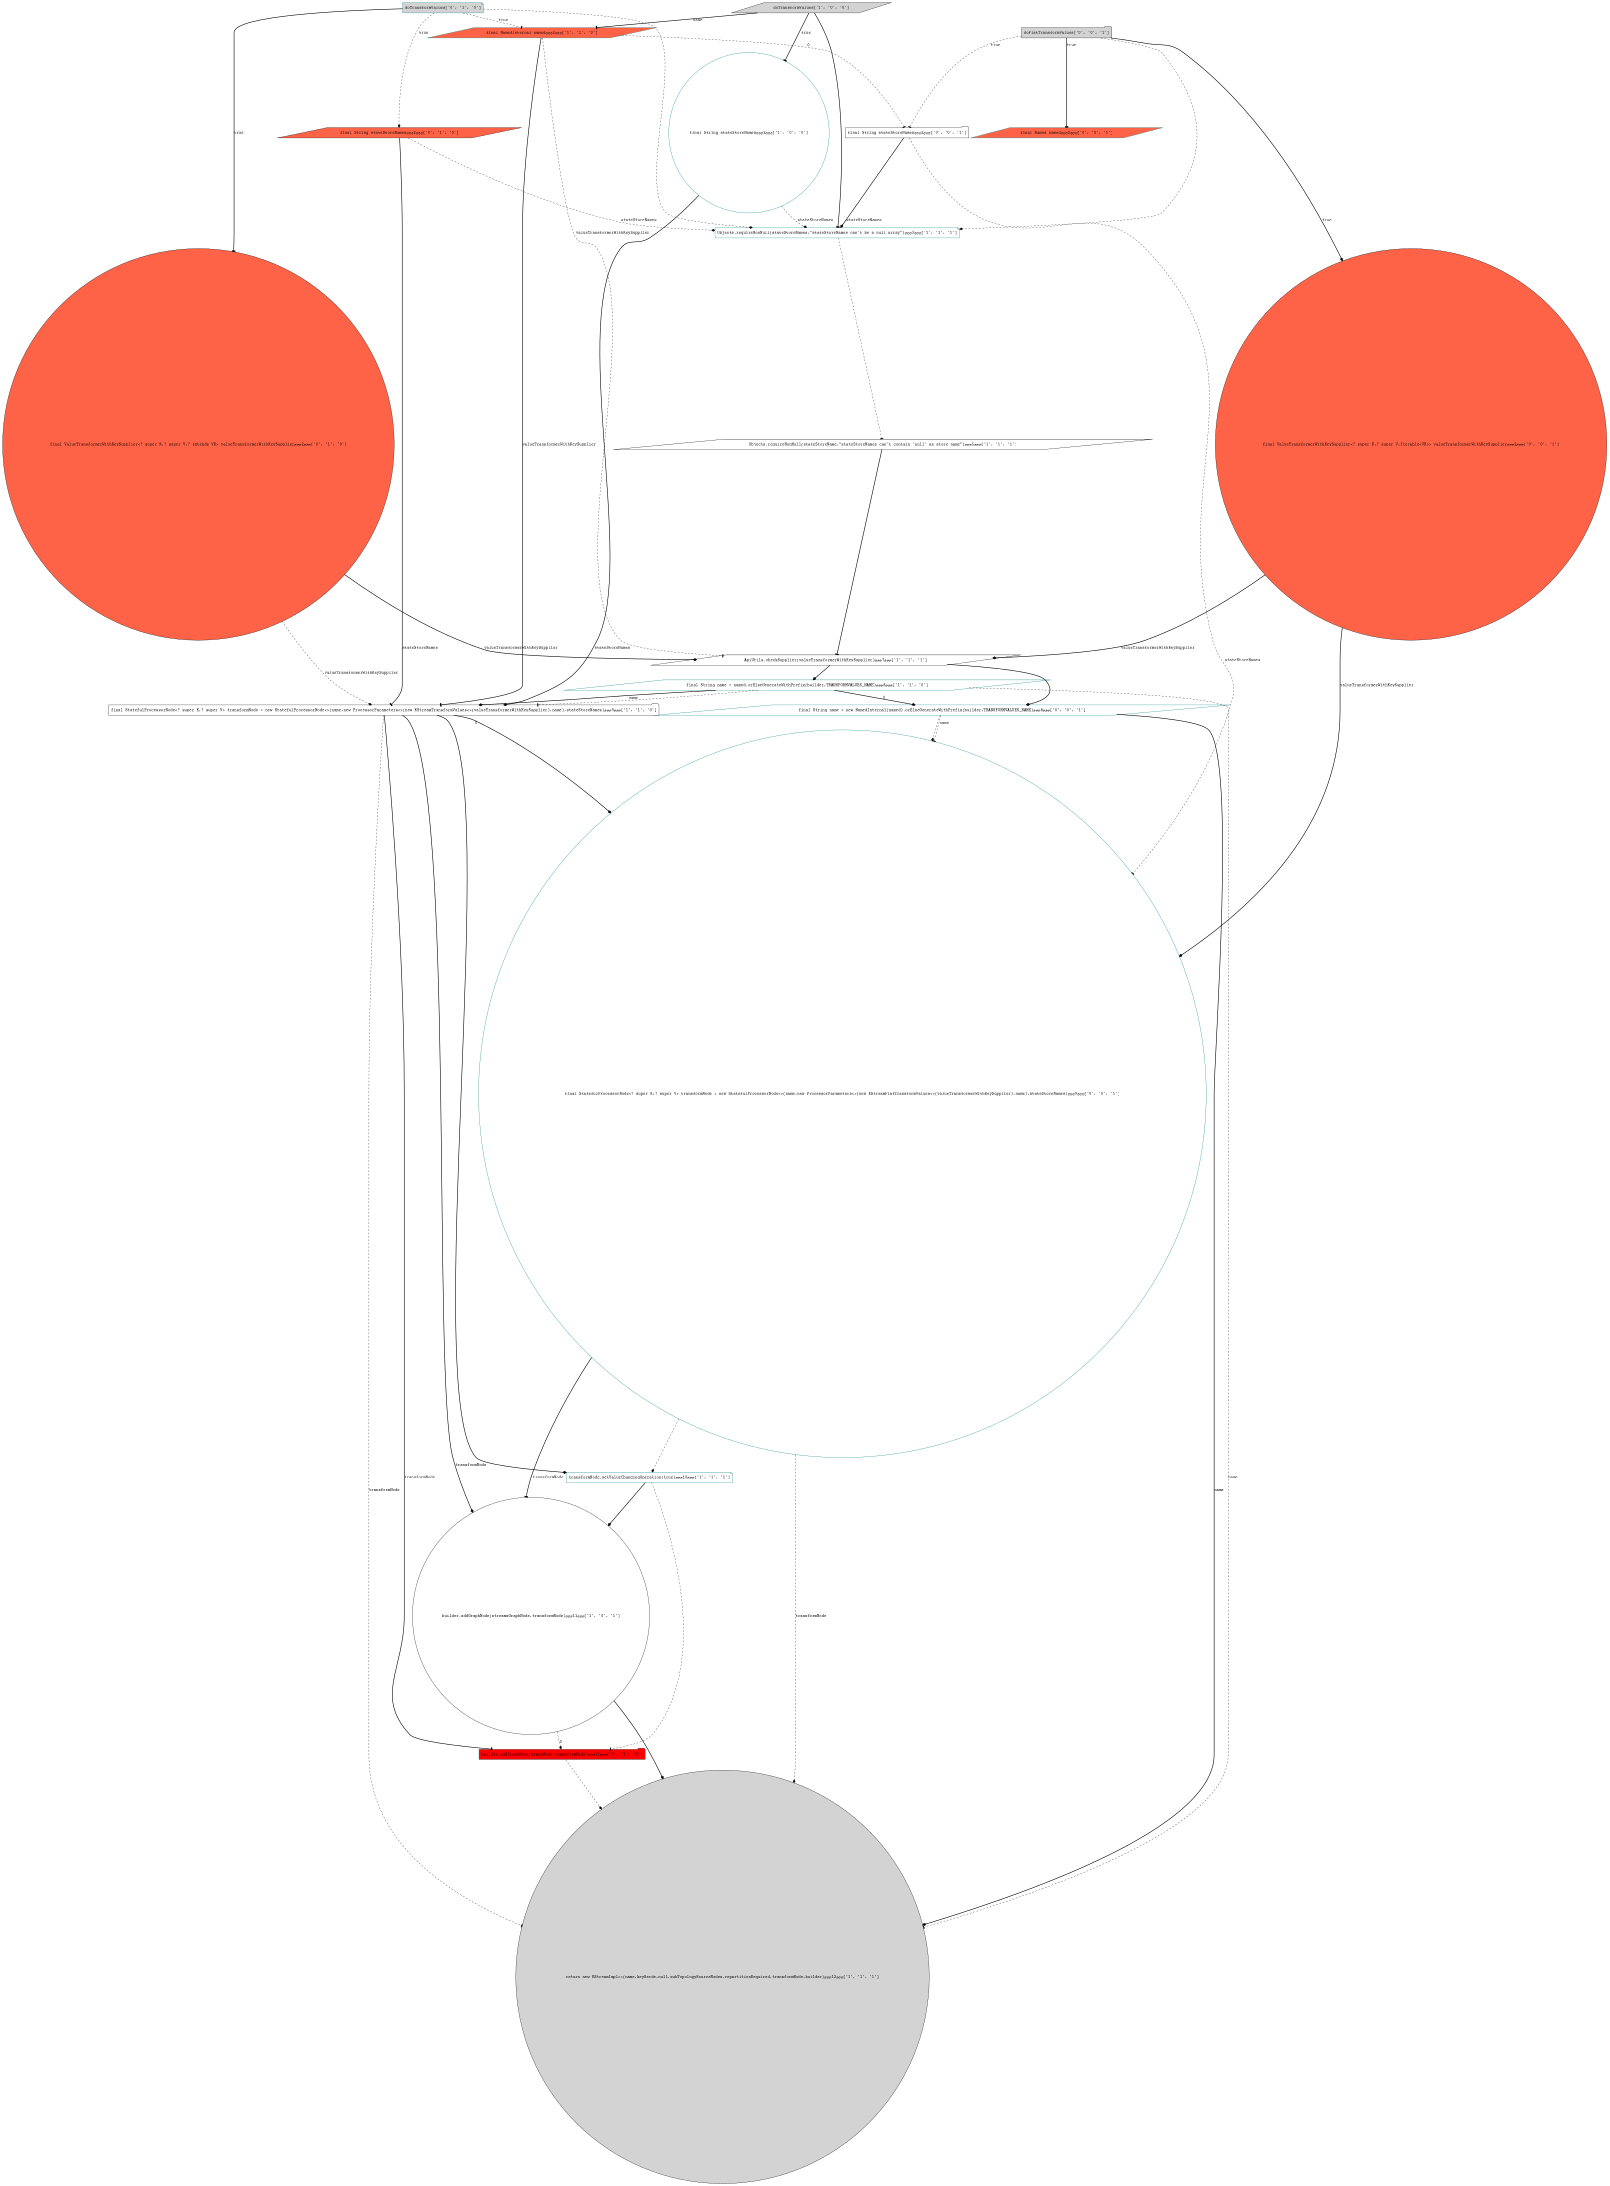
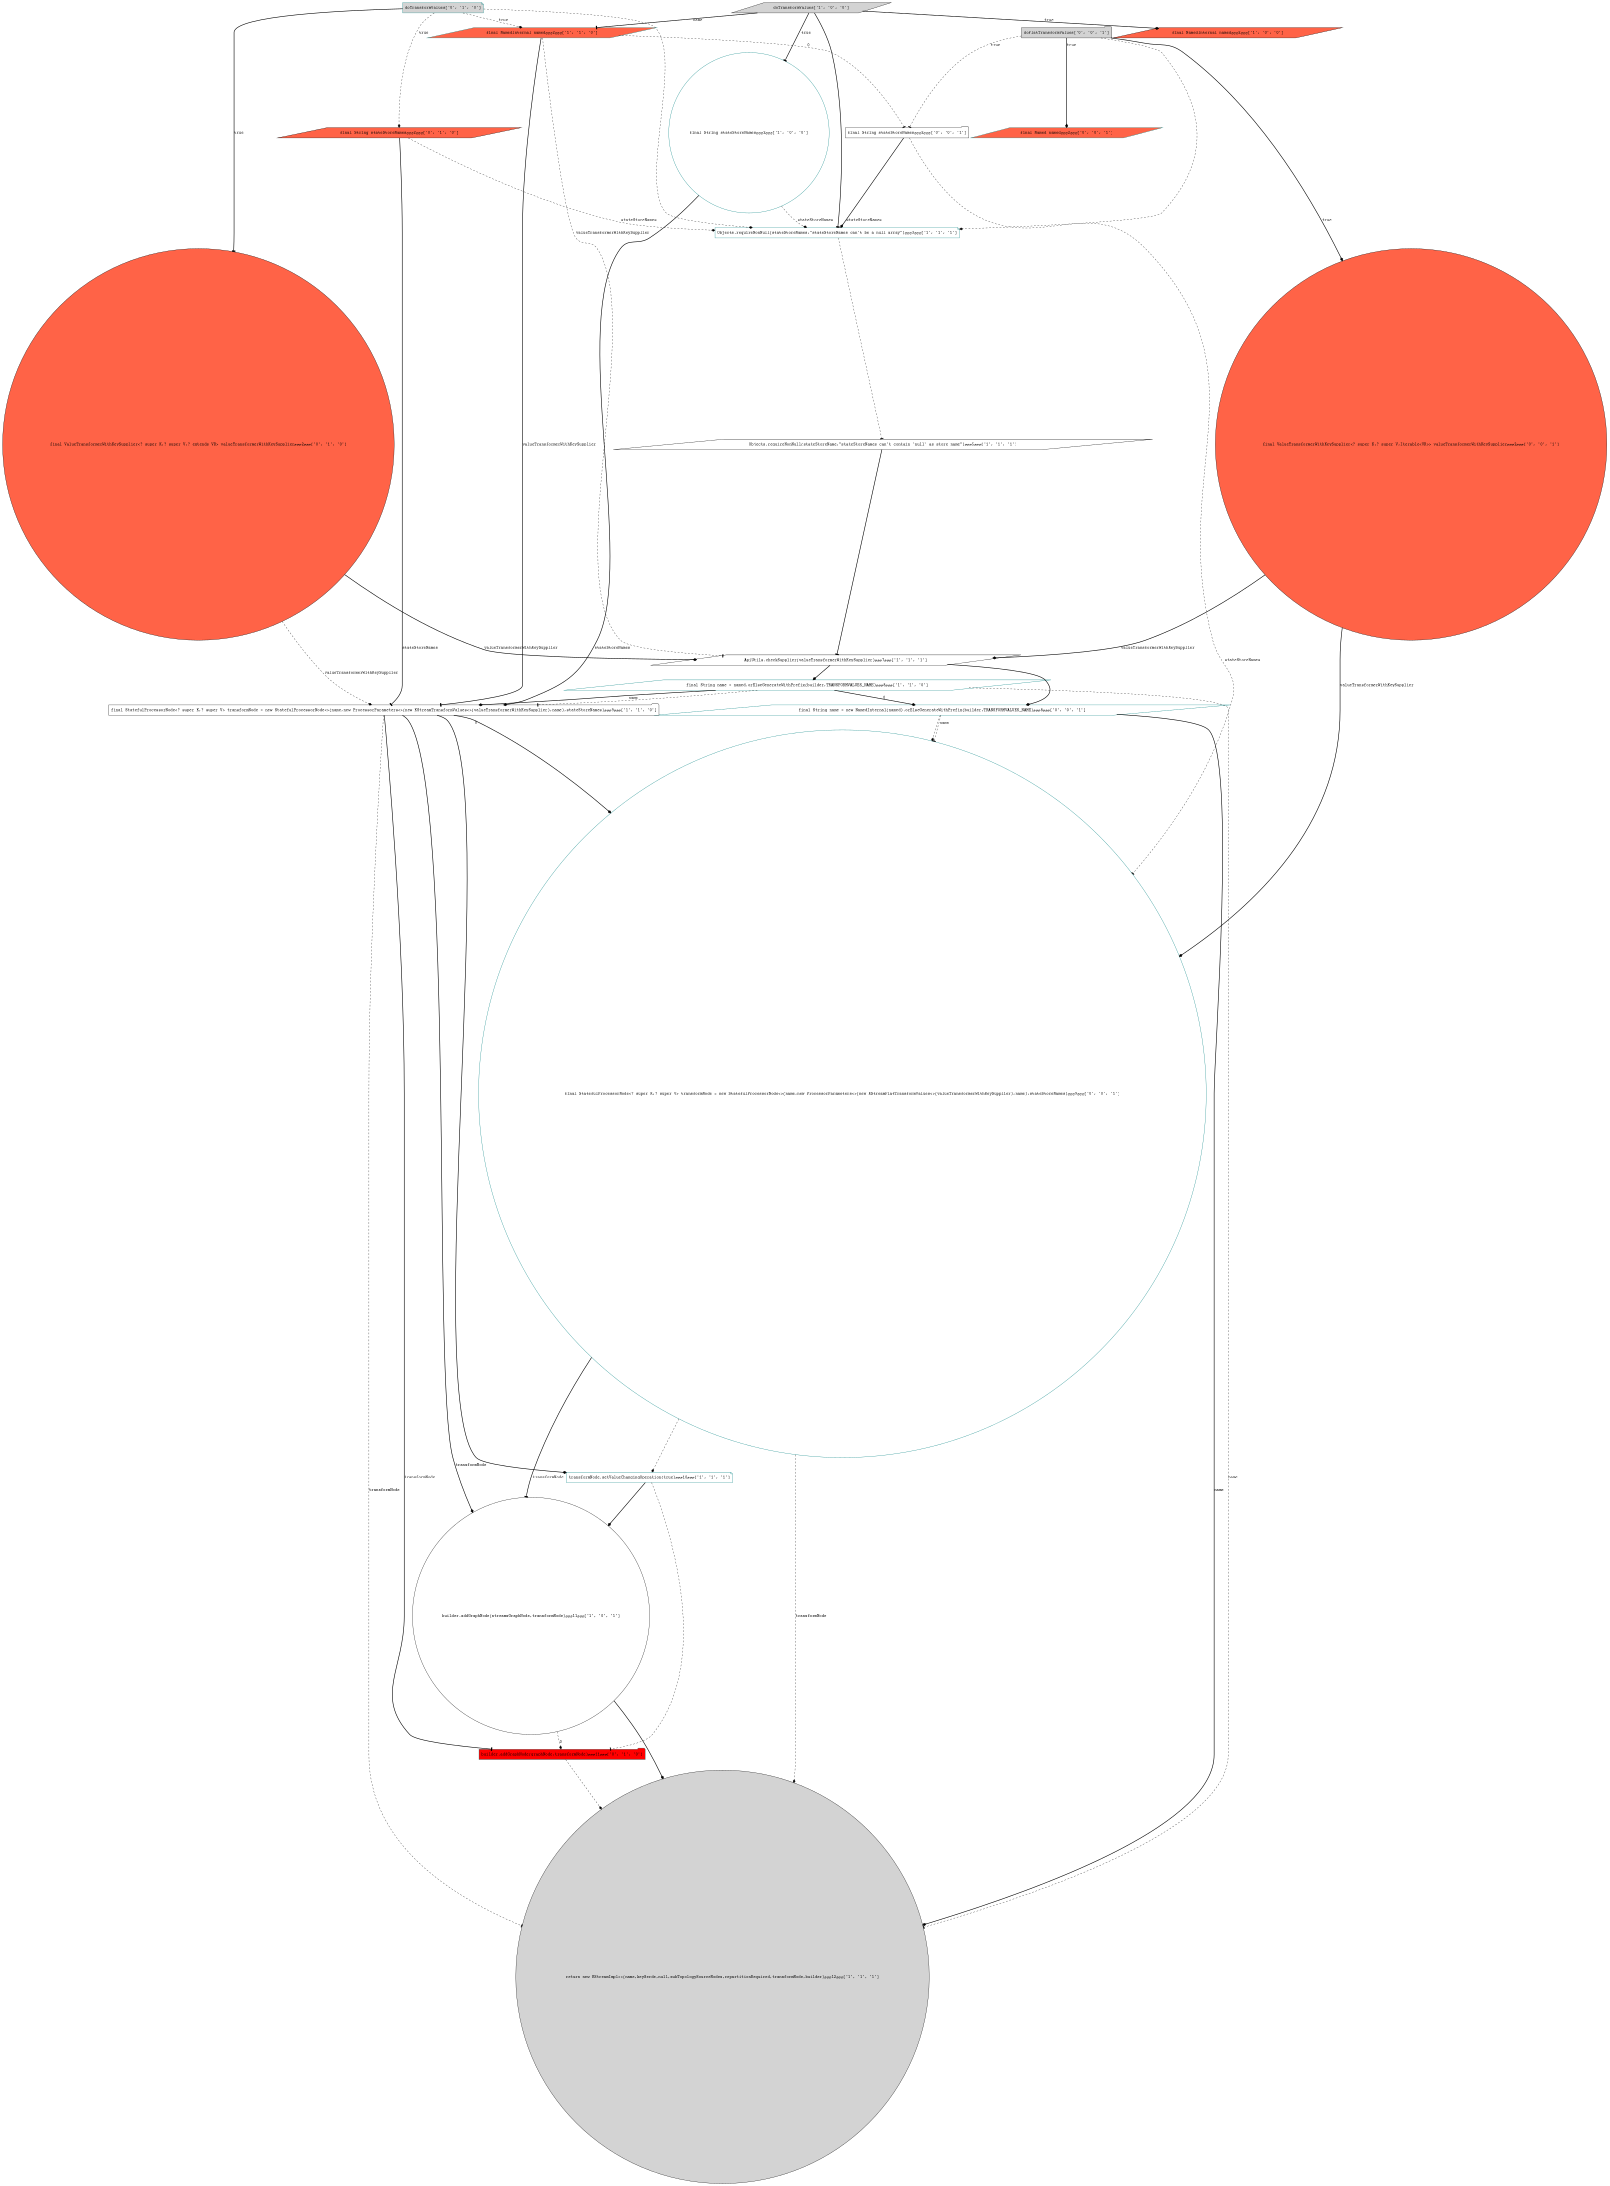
(491, 20) -> (491, 20)
none -> (1228, 33)
(1067, 82) -> (1067, 82)
